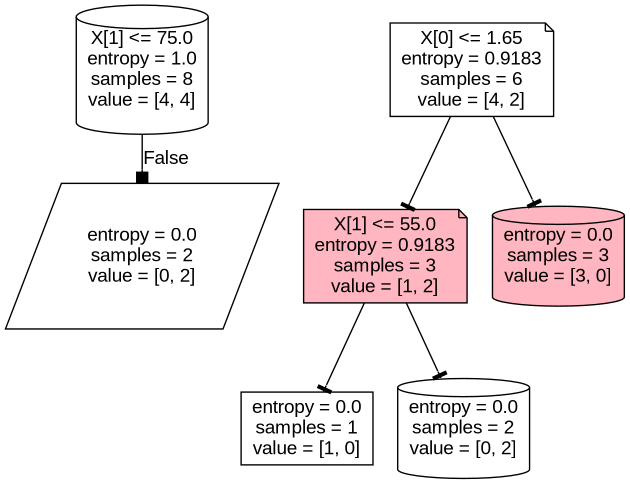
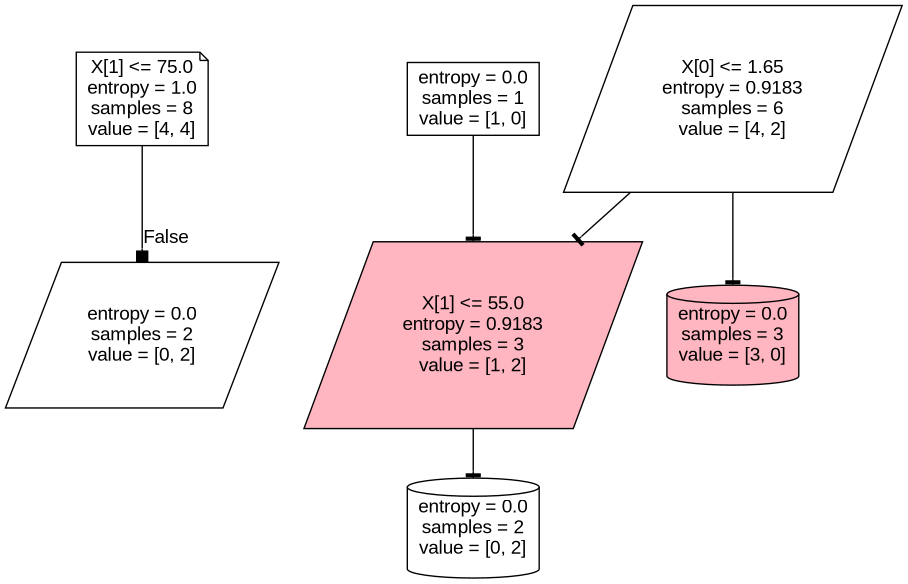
(142, 70) -> (142, 99)
(472, 70) -> (733, 99)
(385, 256) -> (473, 335)
(345, 344) -> (473, 185)
